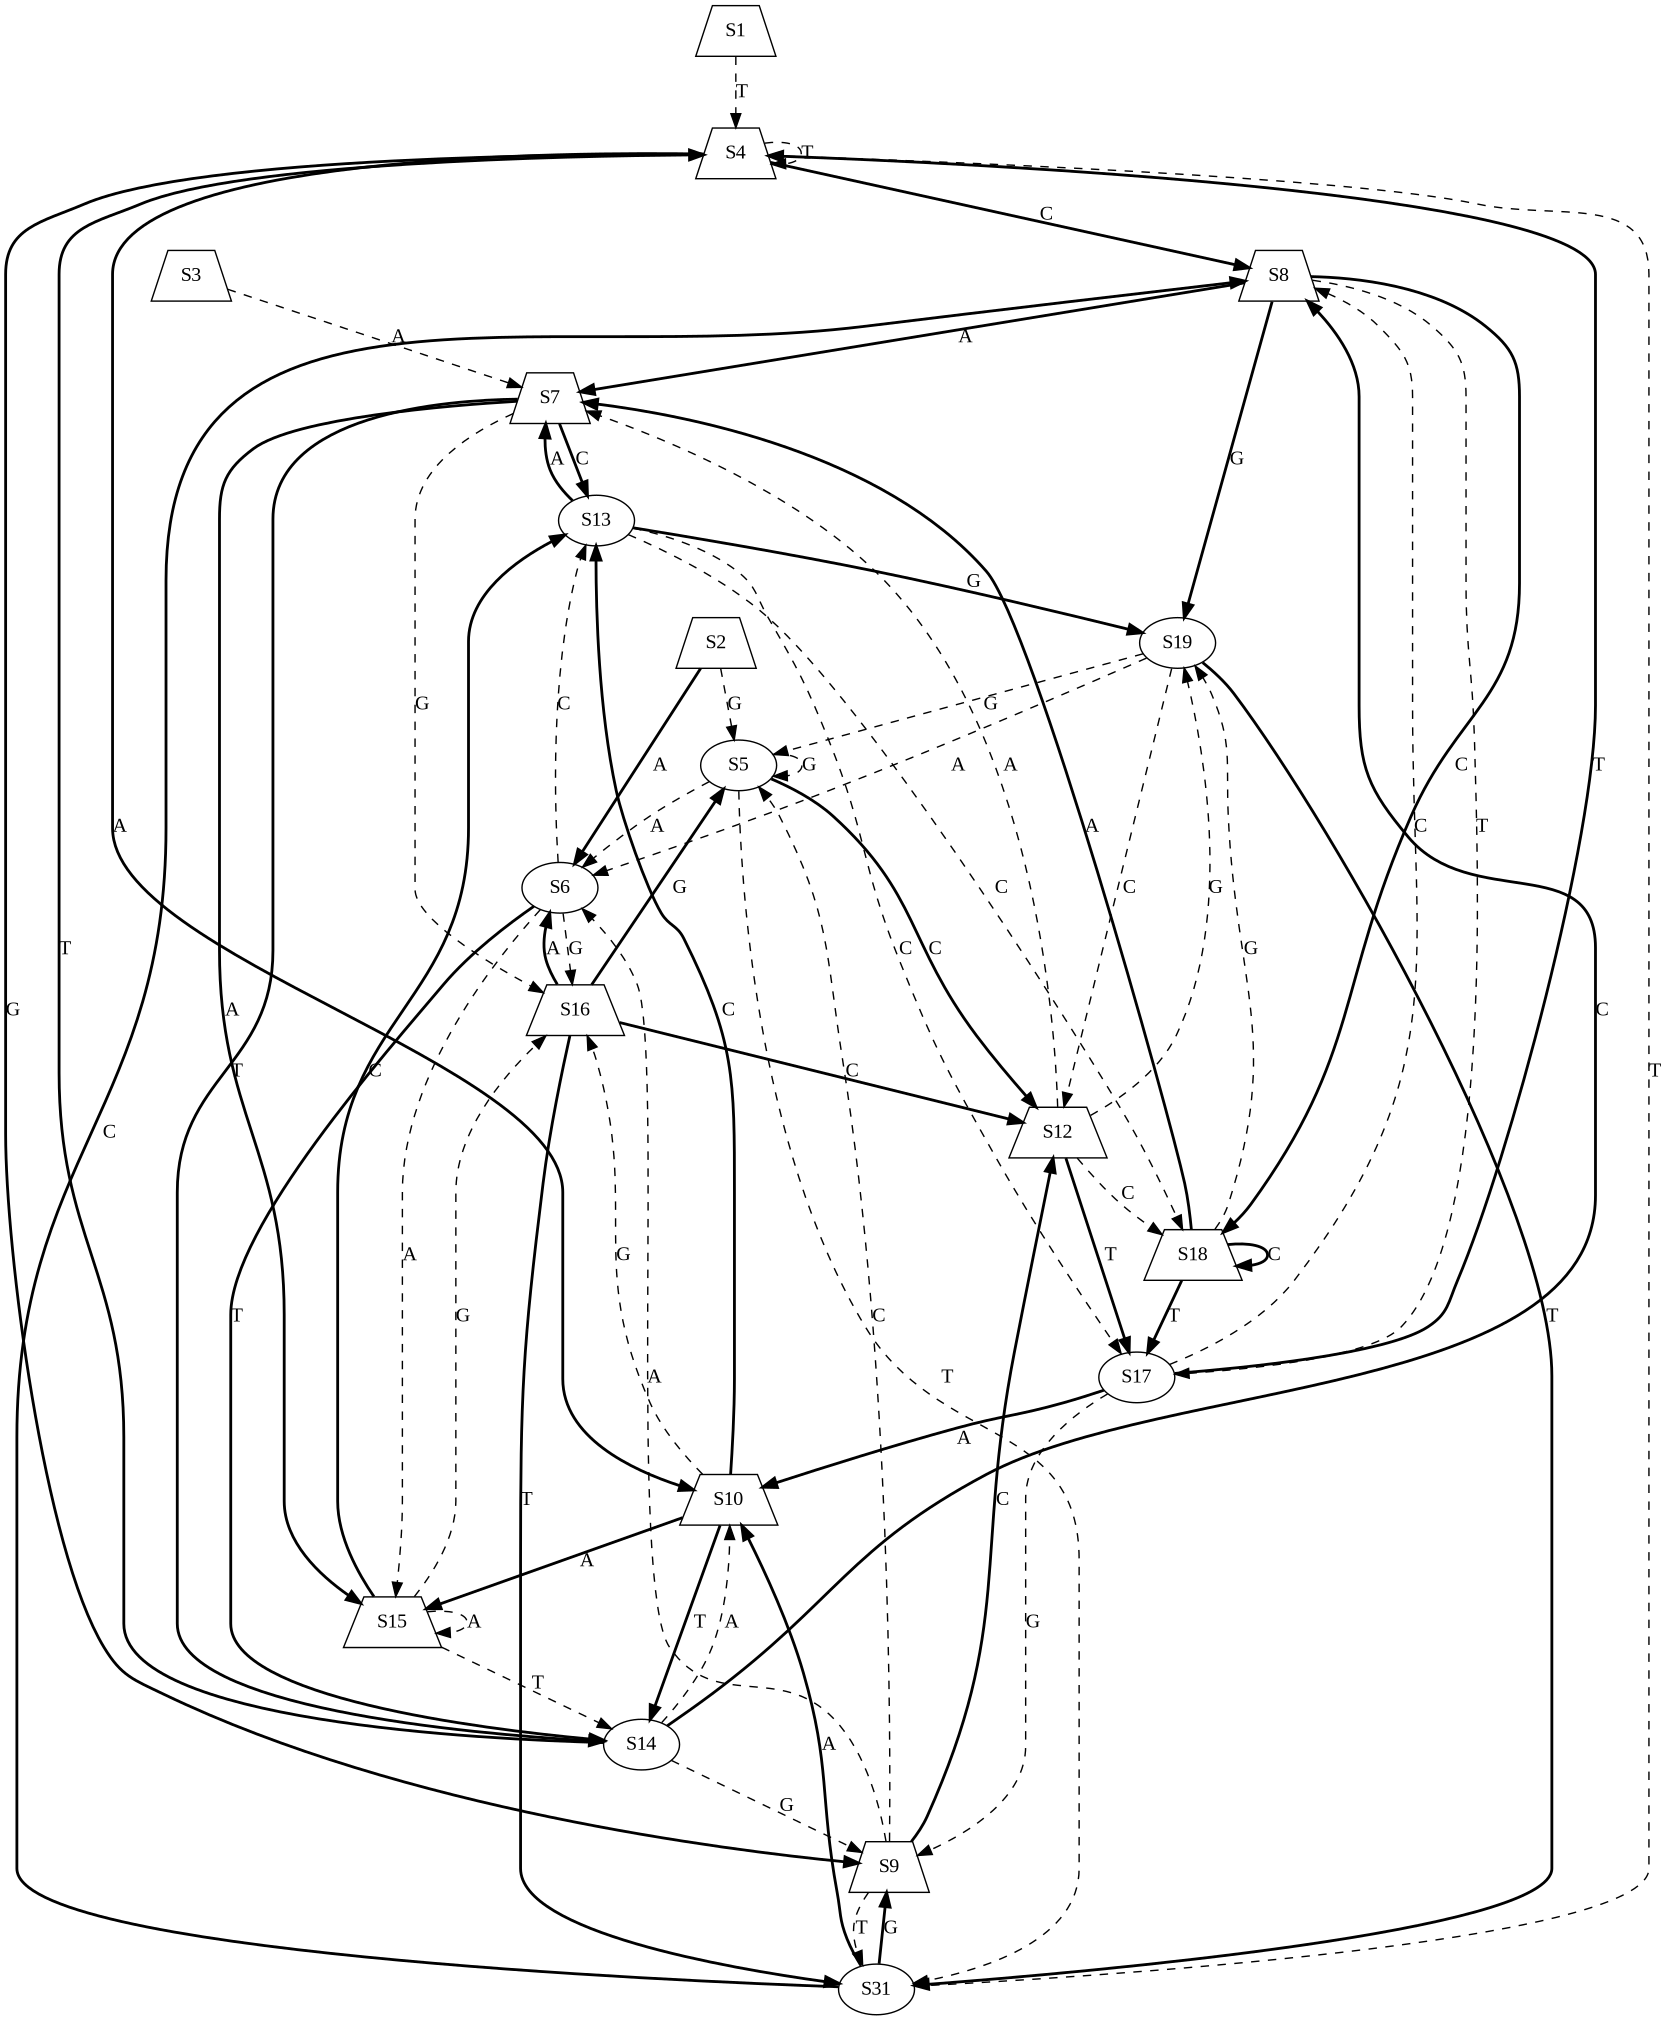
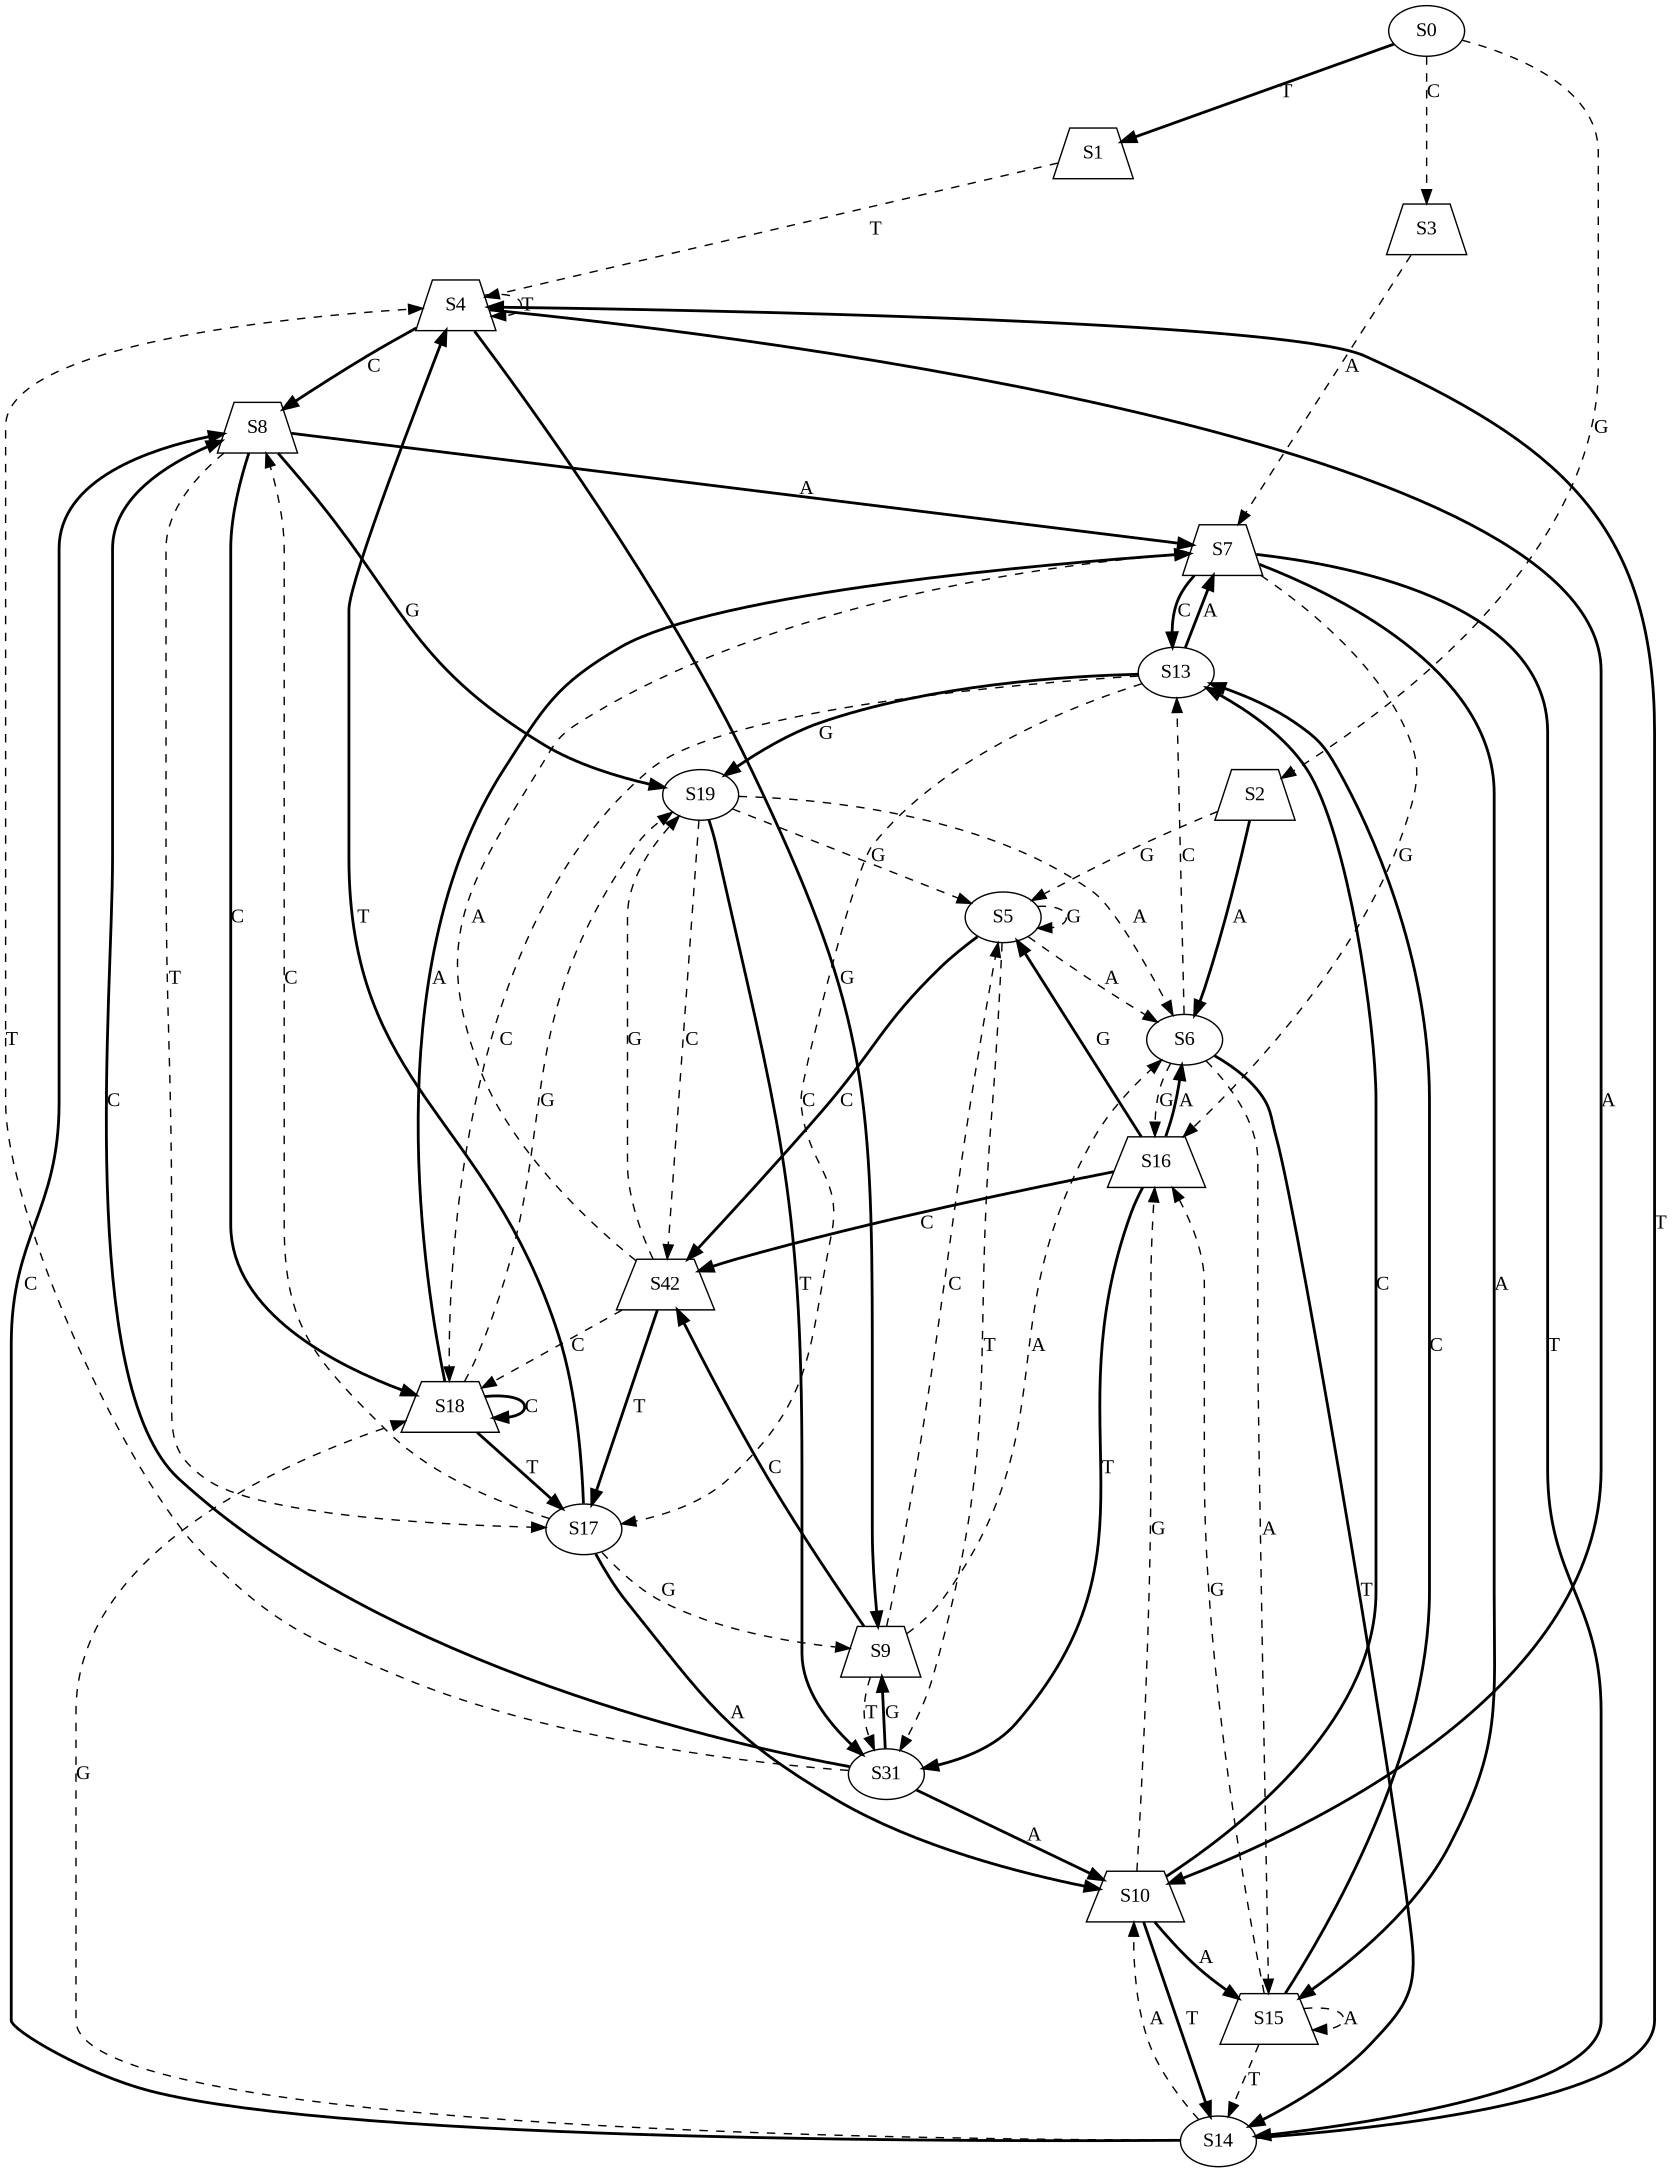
none -> (1427, 31)
(1058, 1133) -> (665, 1285)
(760, 1803) -> (239, 2090)
